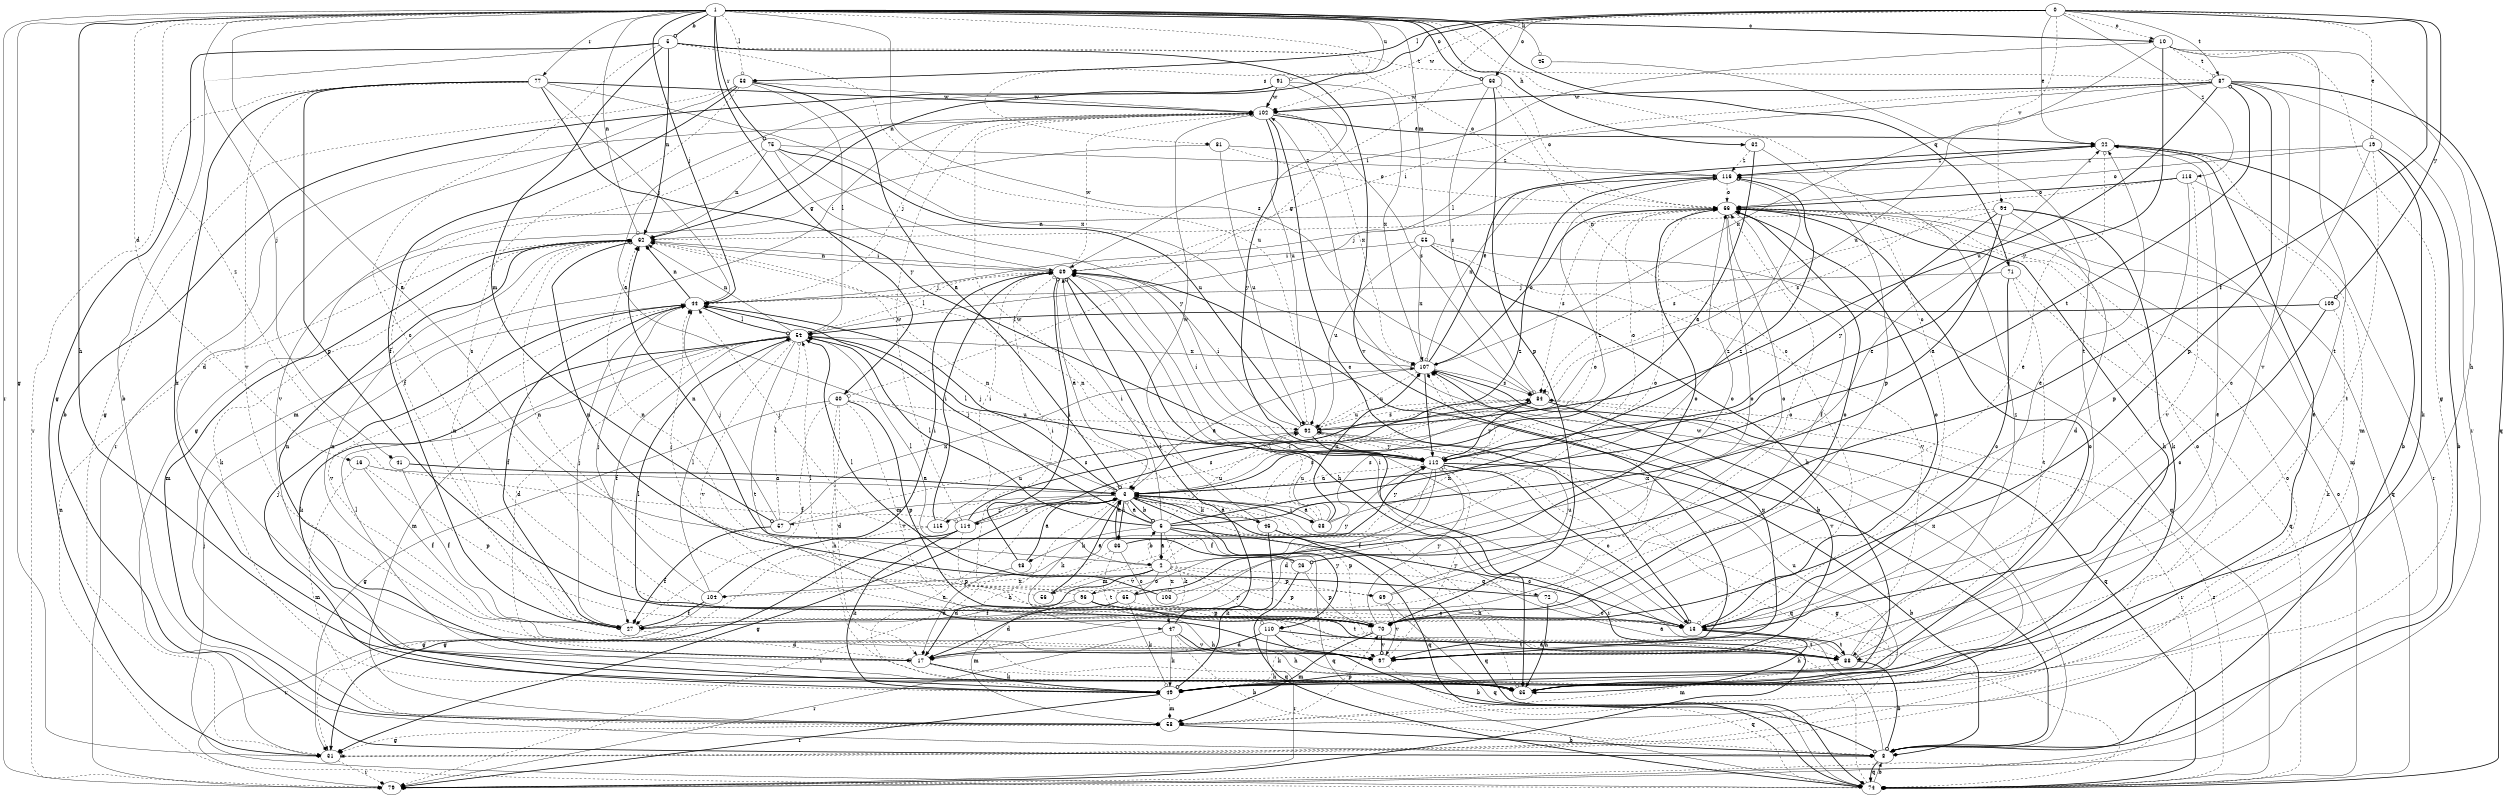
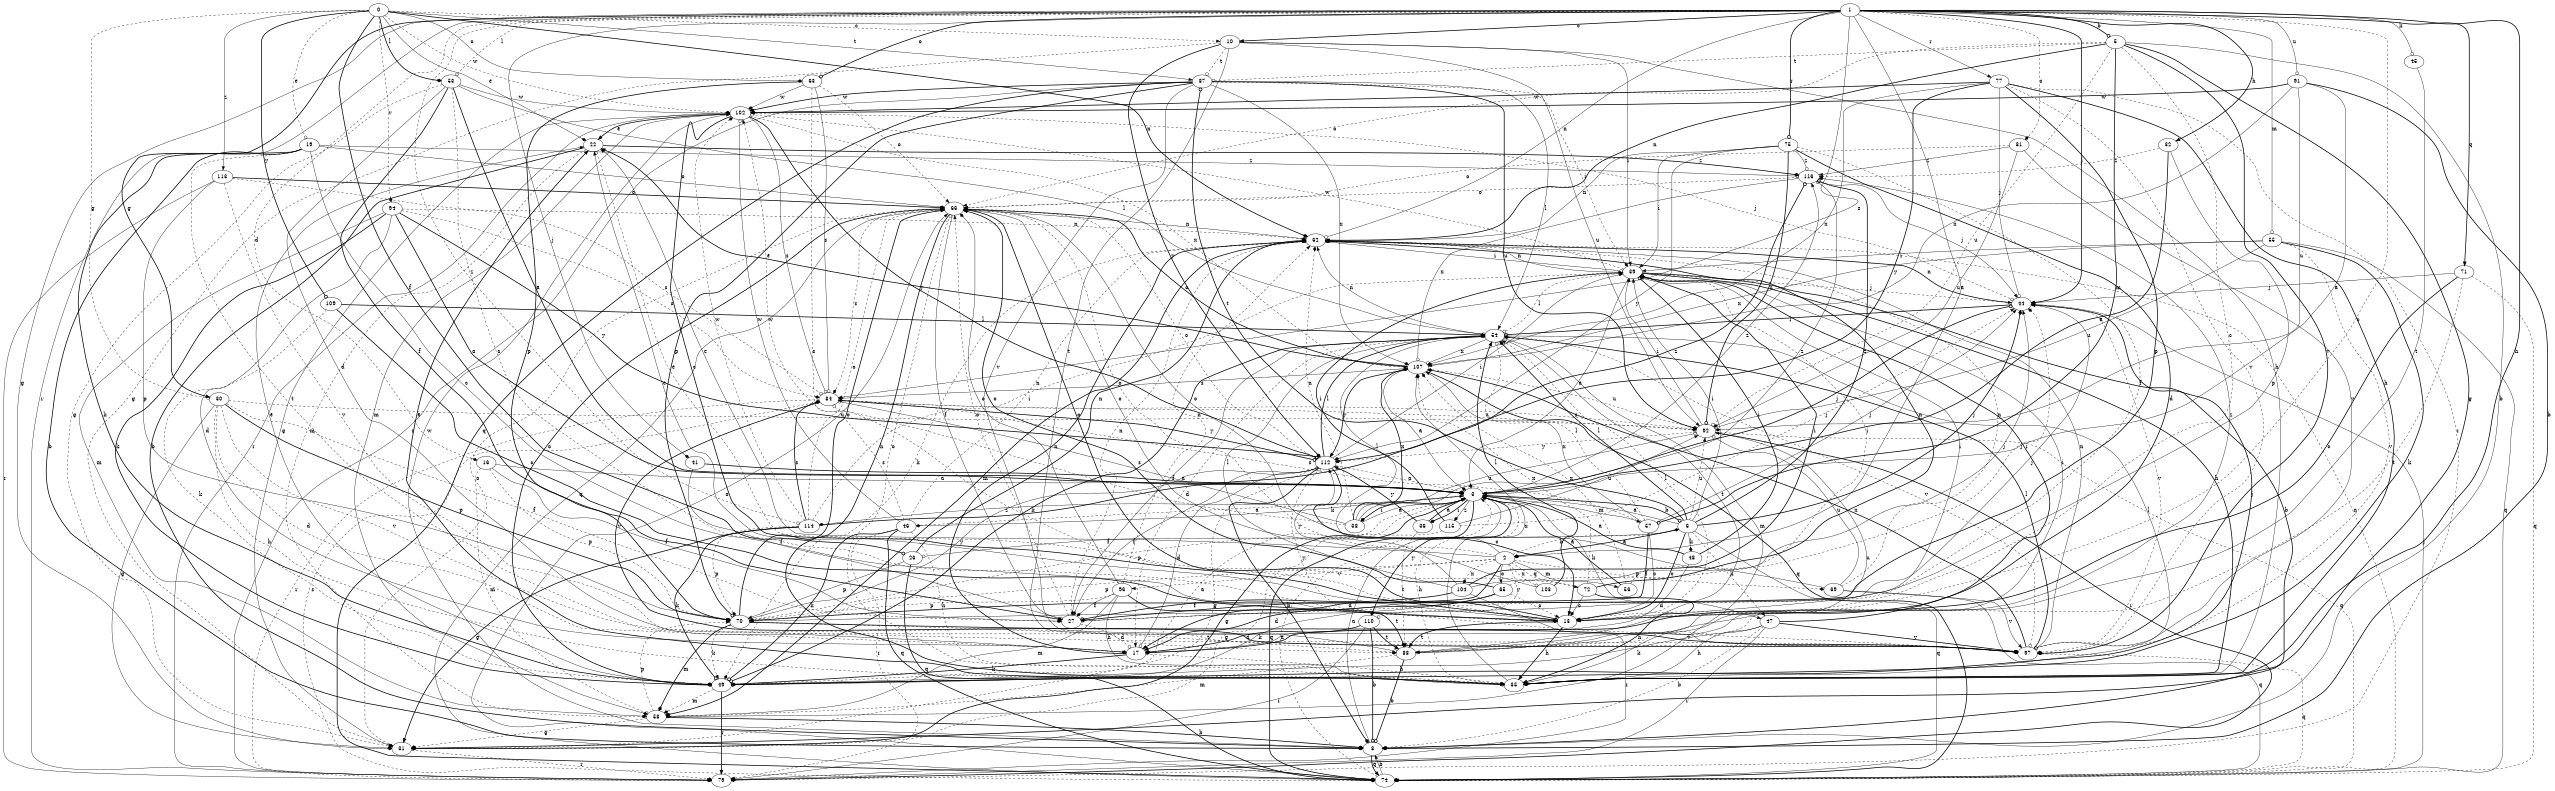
(509, 443) -> none
none -> (1978, 584)
(1431, 611) -> (1654, 593)
(798, 662) -> (907, 701)
